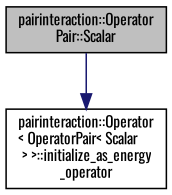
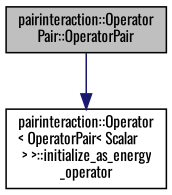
(86, 30) -> (86, 30)
